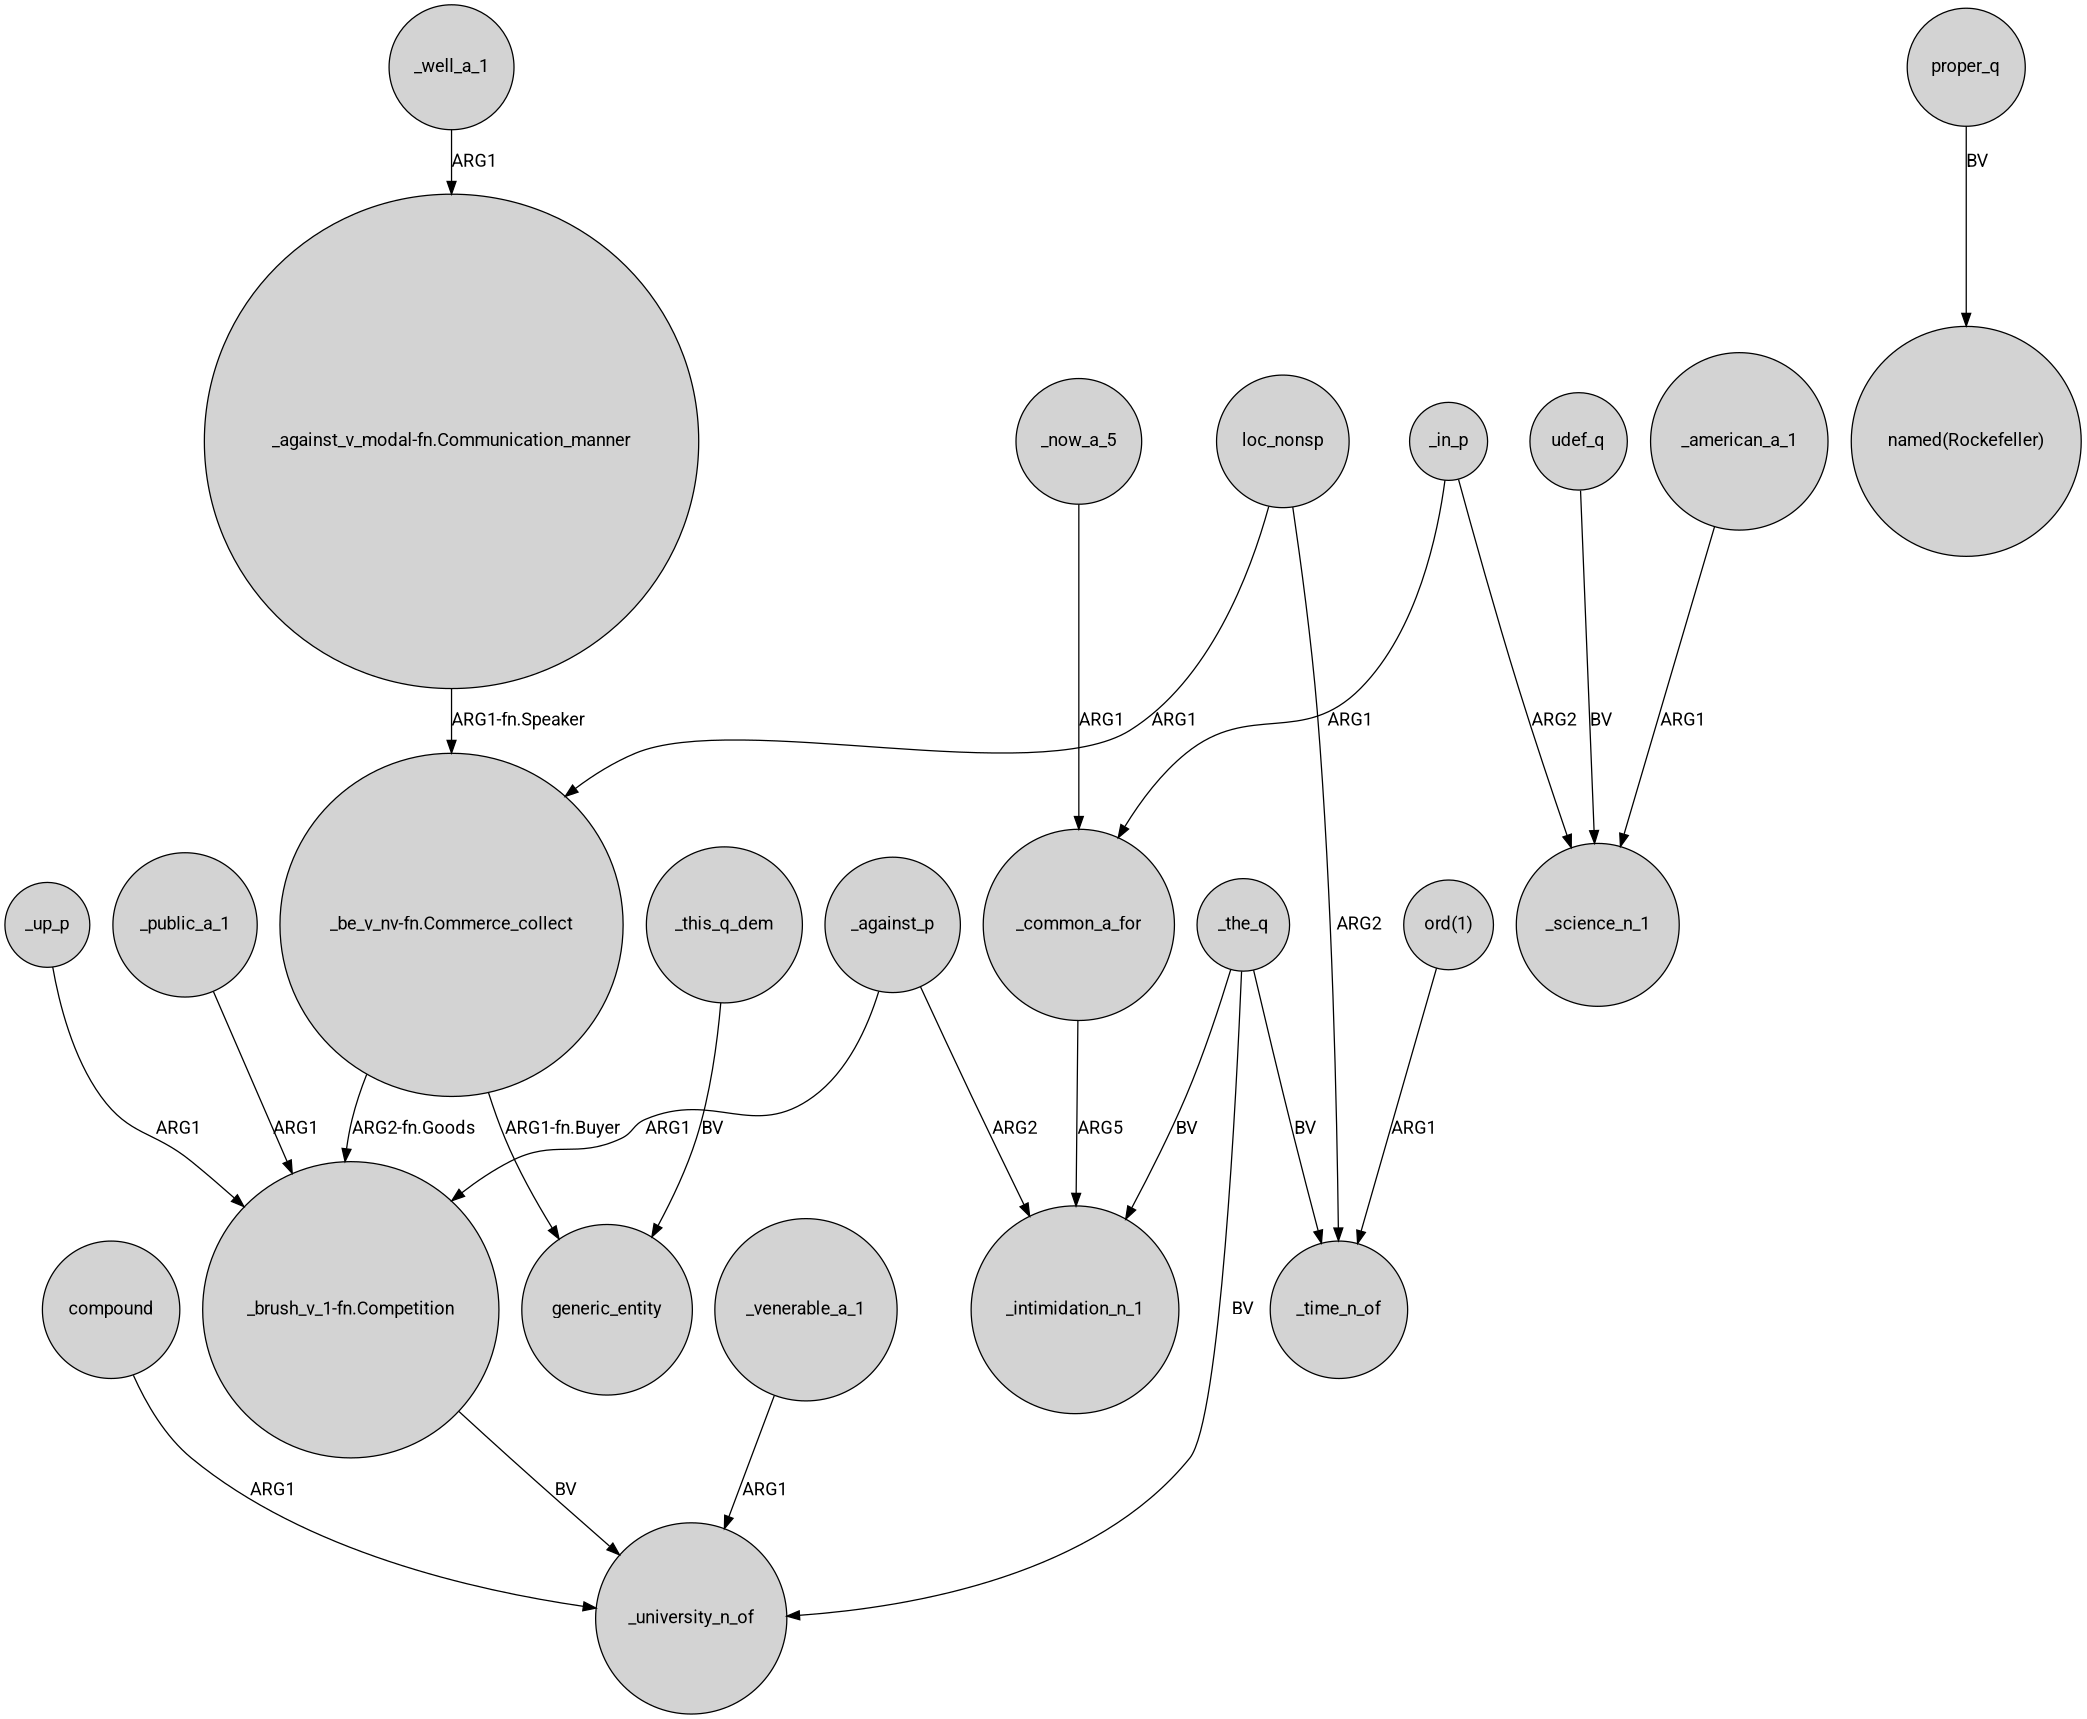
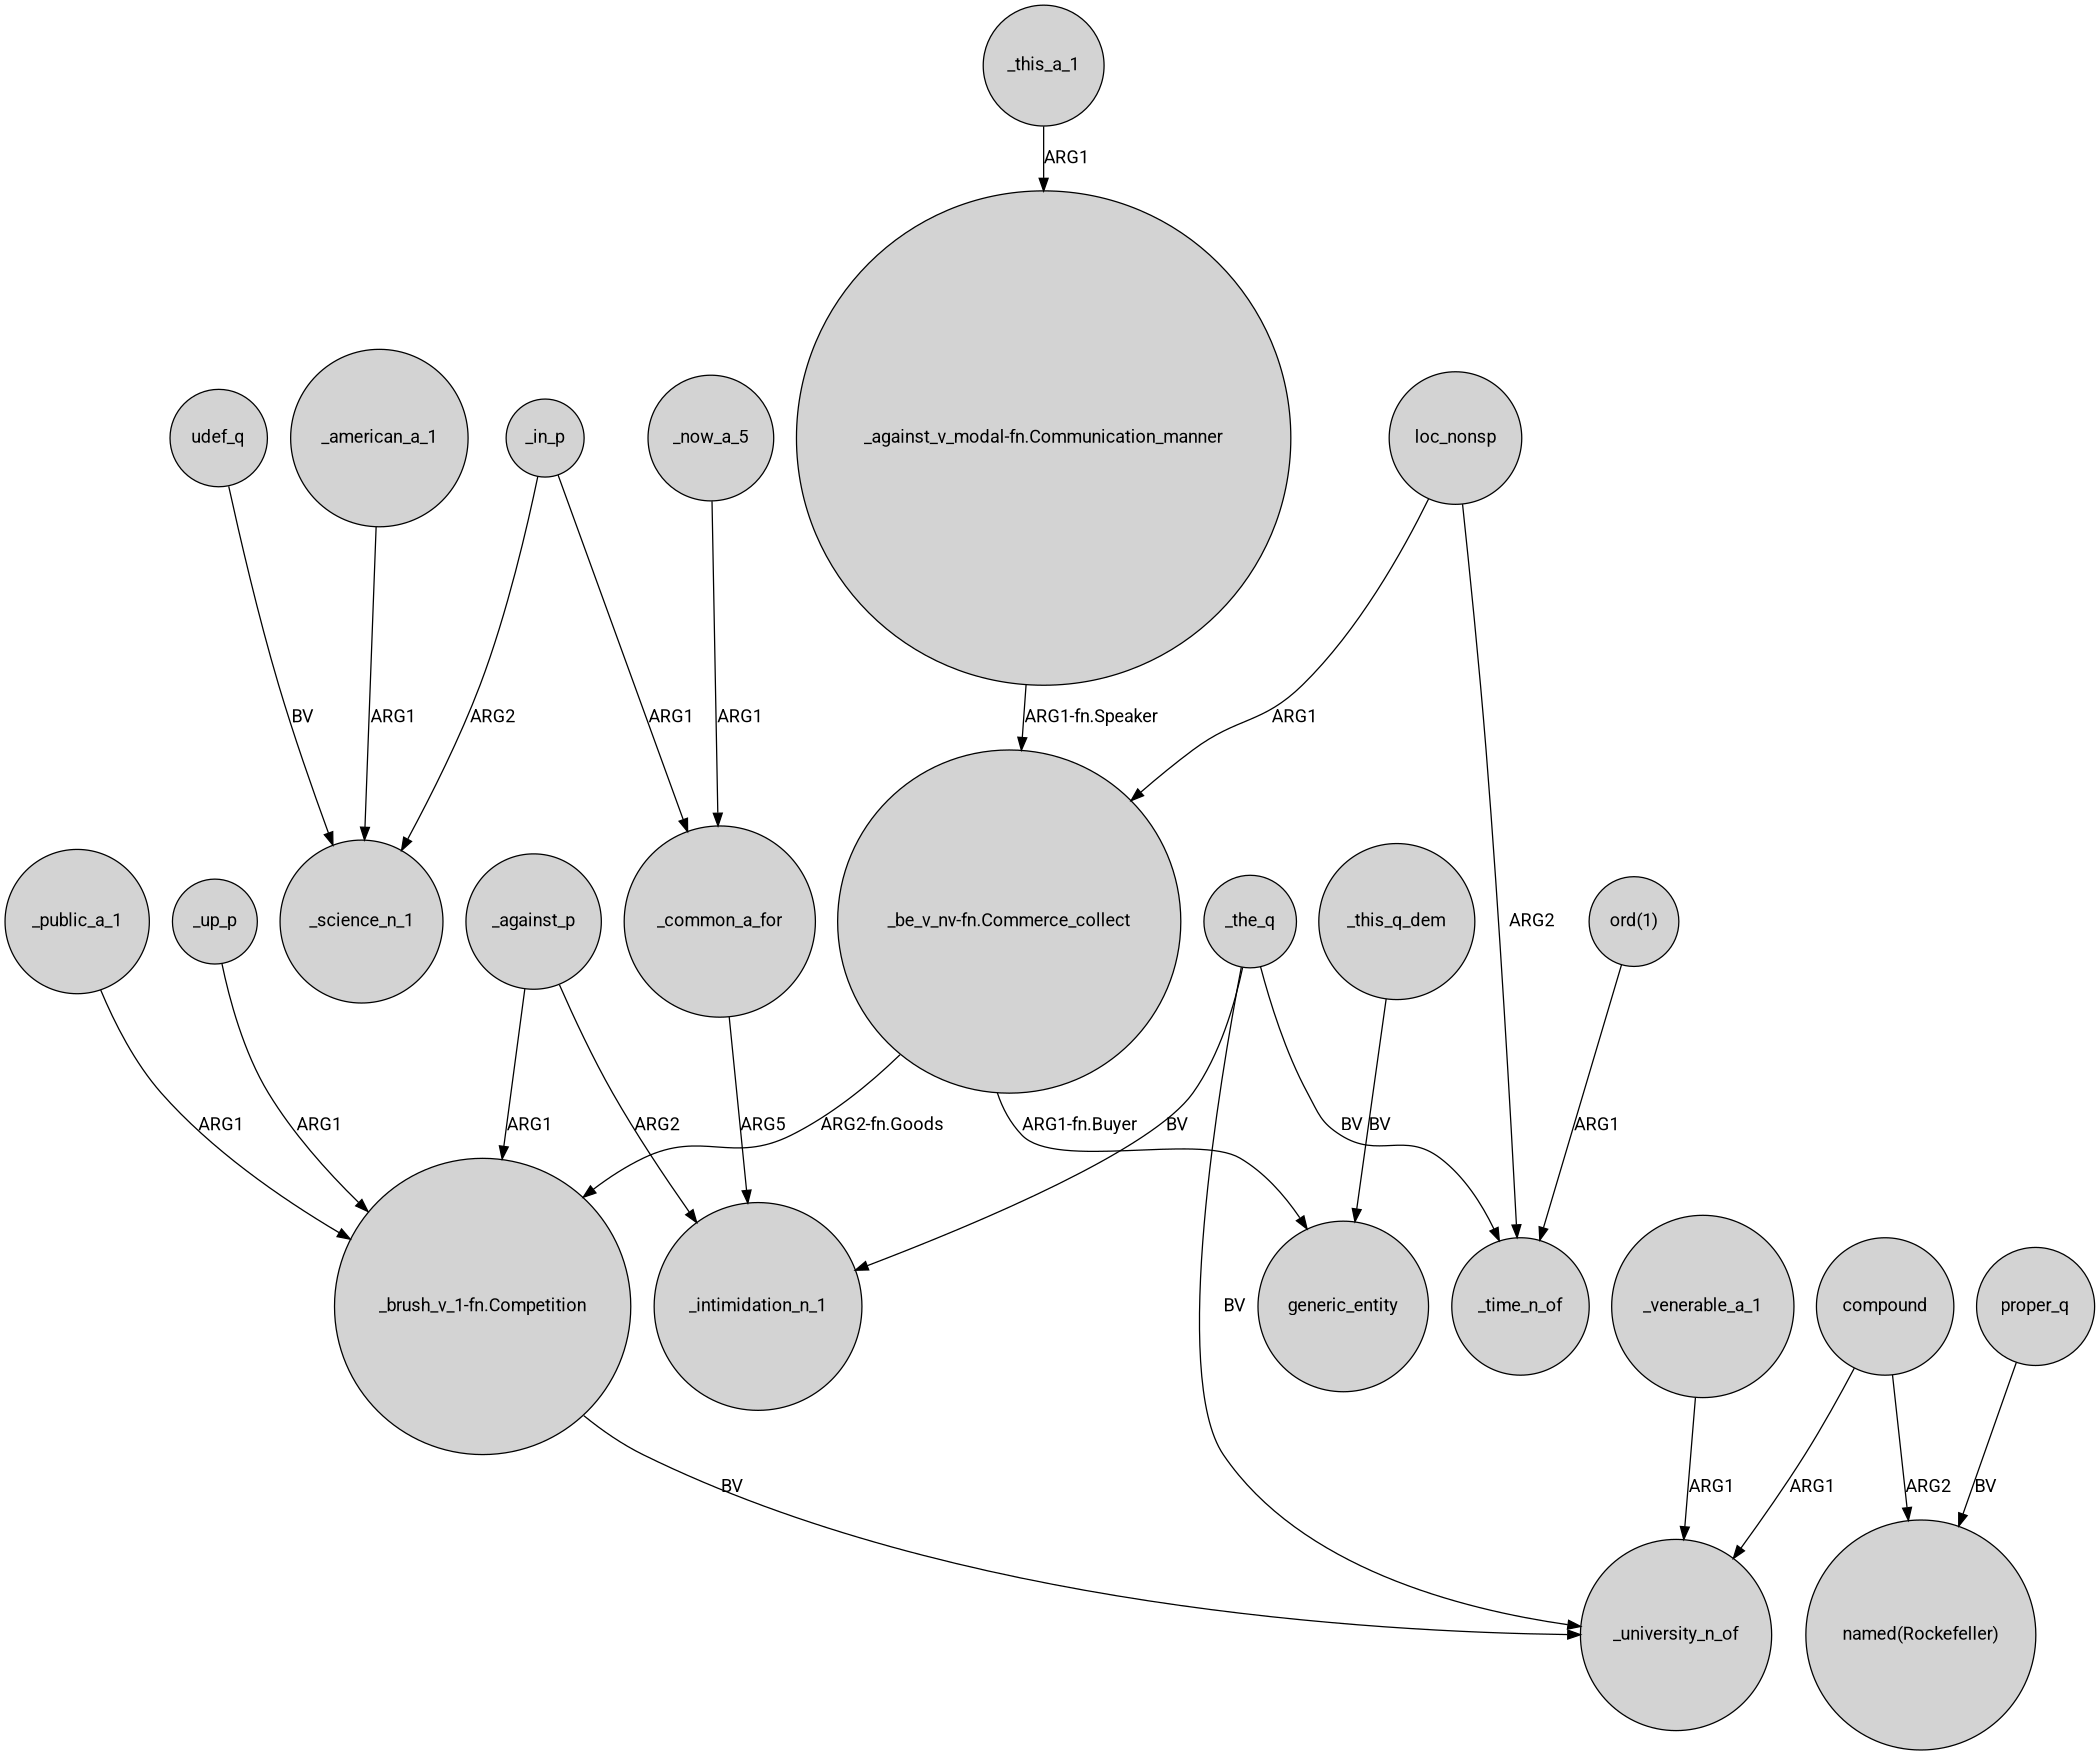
(452, 67) -> (1044, 66)
none -> (1900, 1441)
